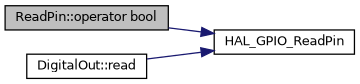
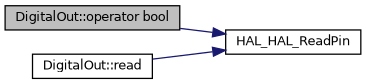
(87, 18) -> (92, 18)
(284, 42) -> (293, 42)
